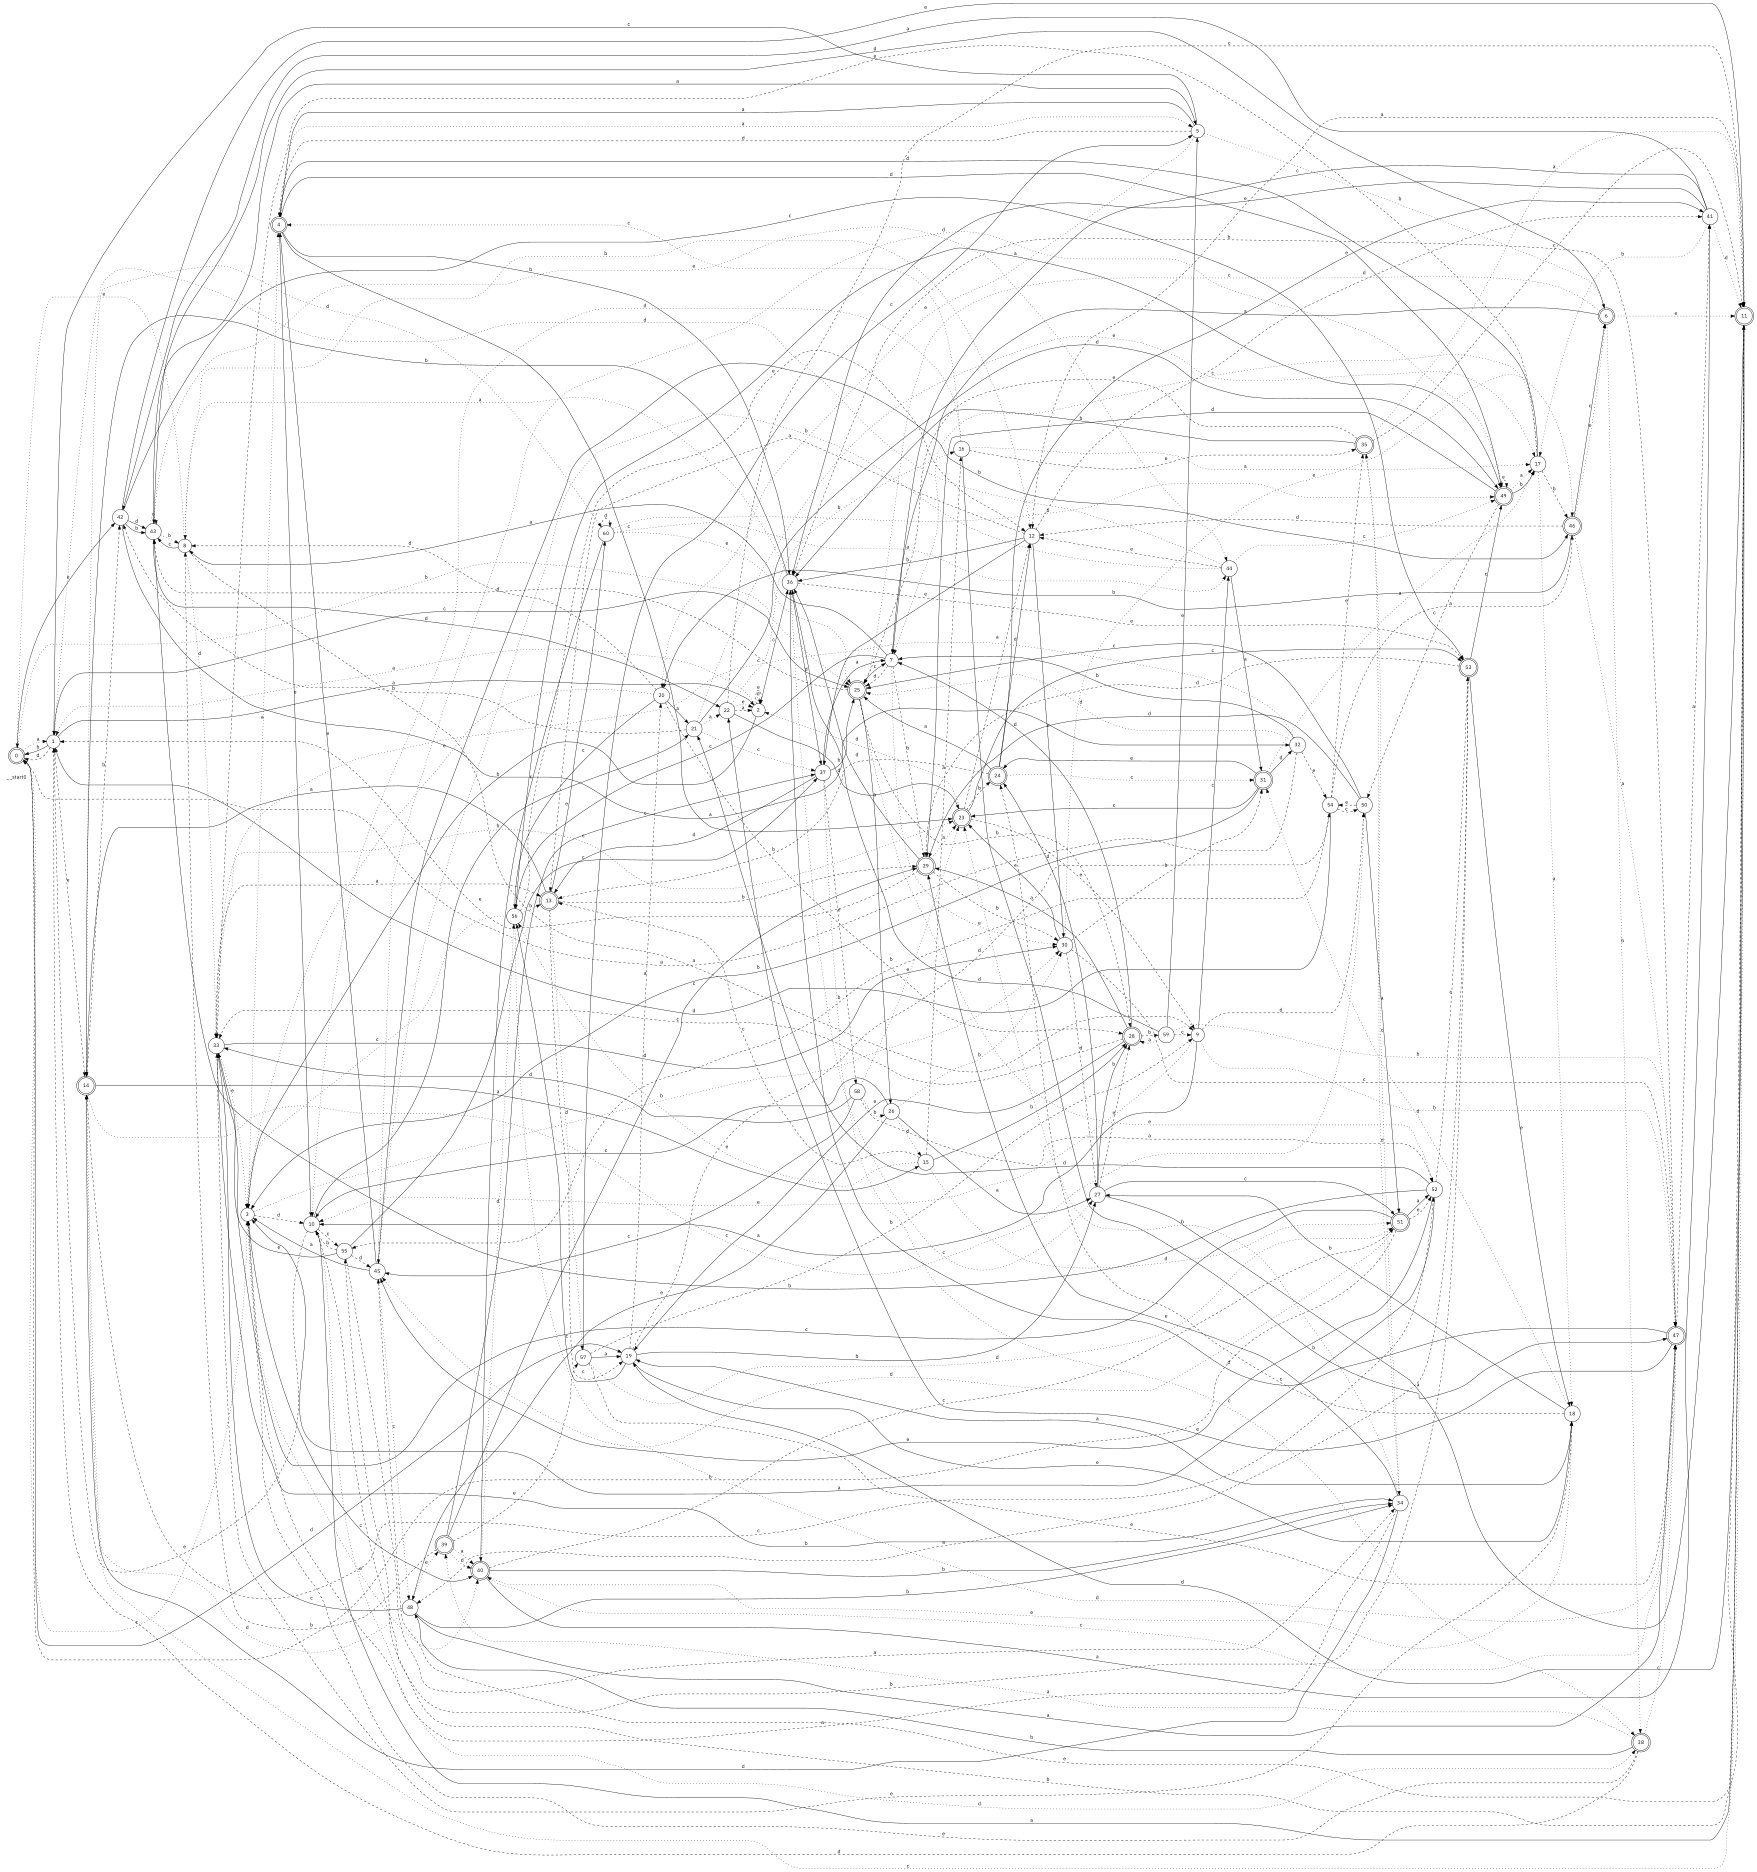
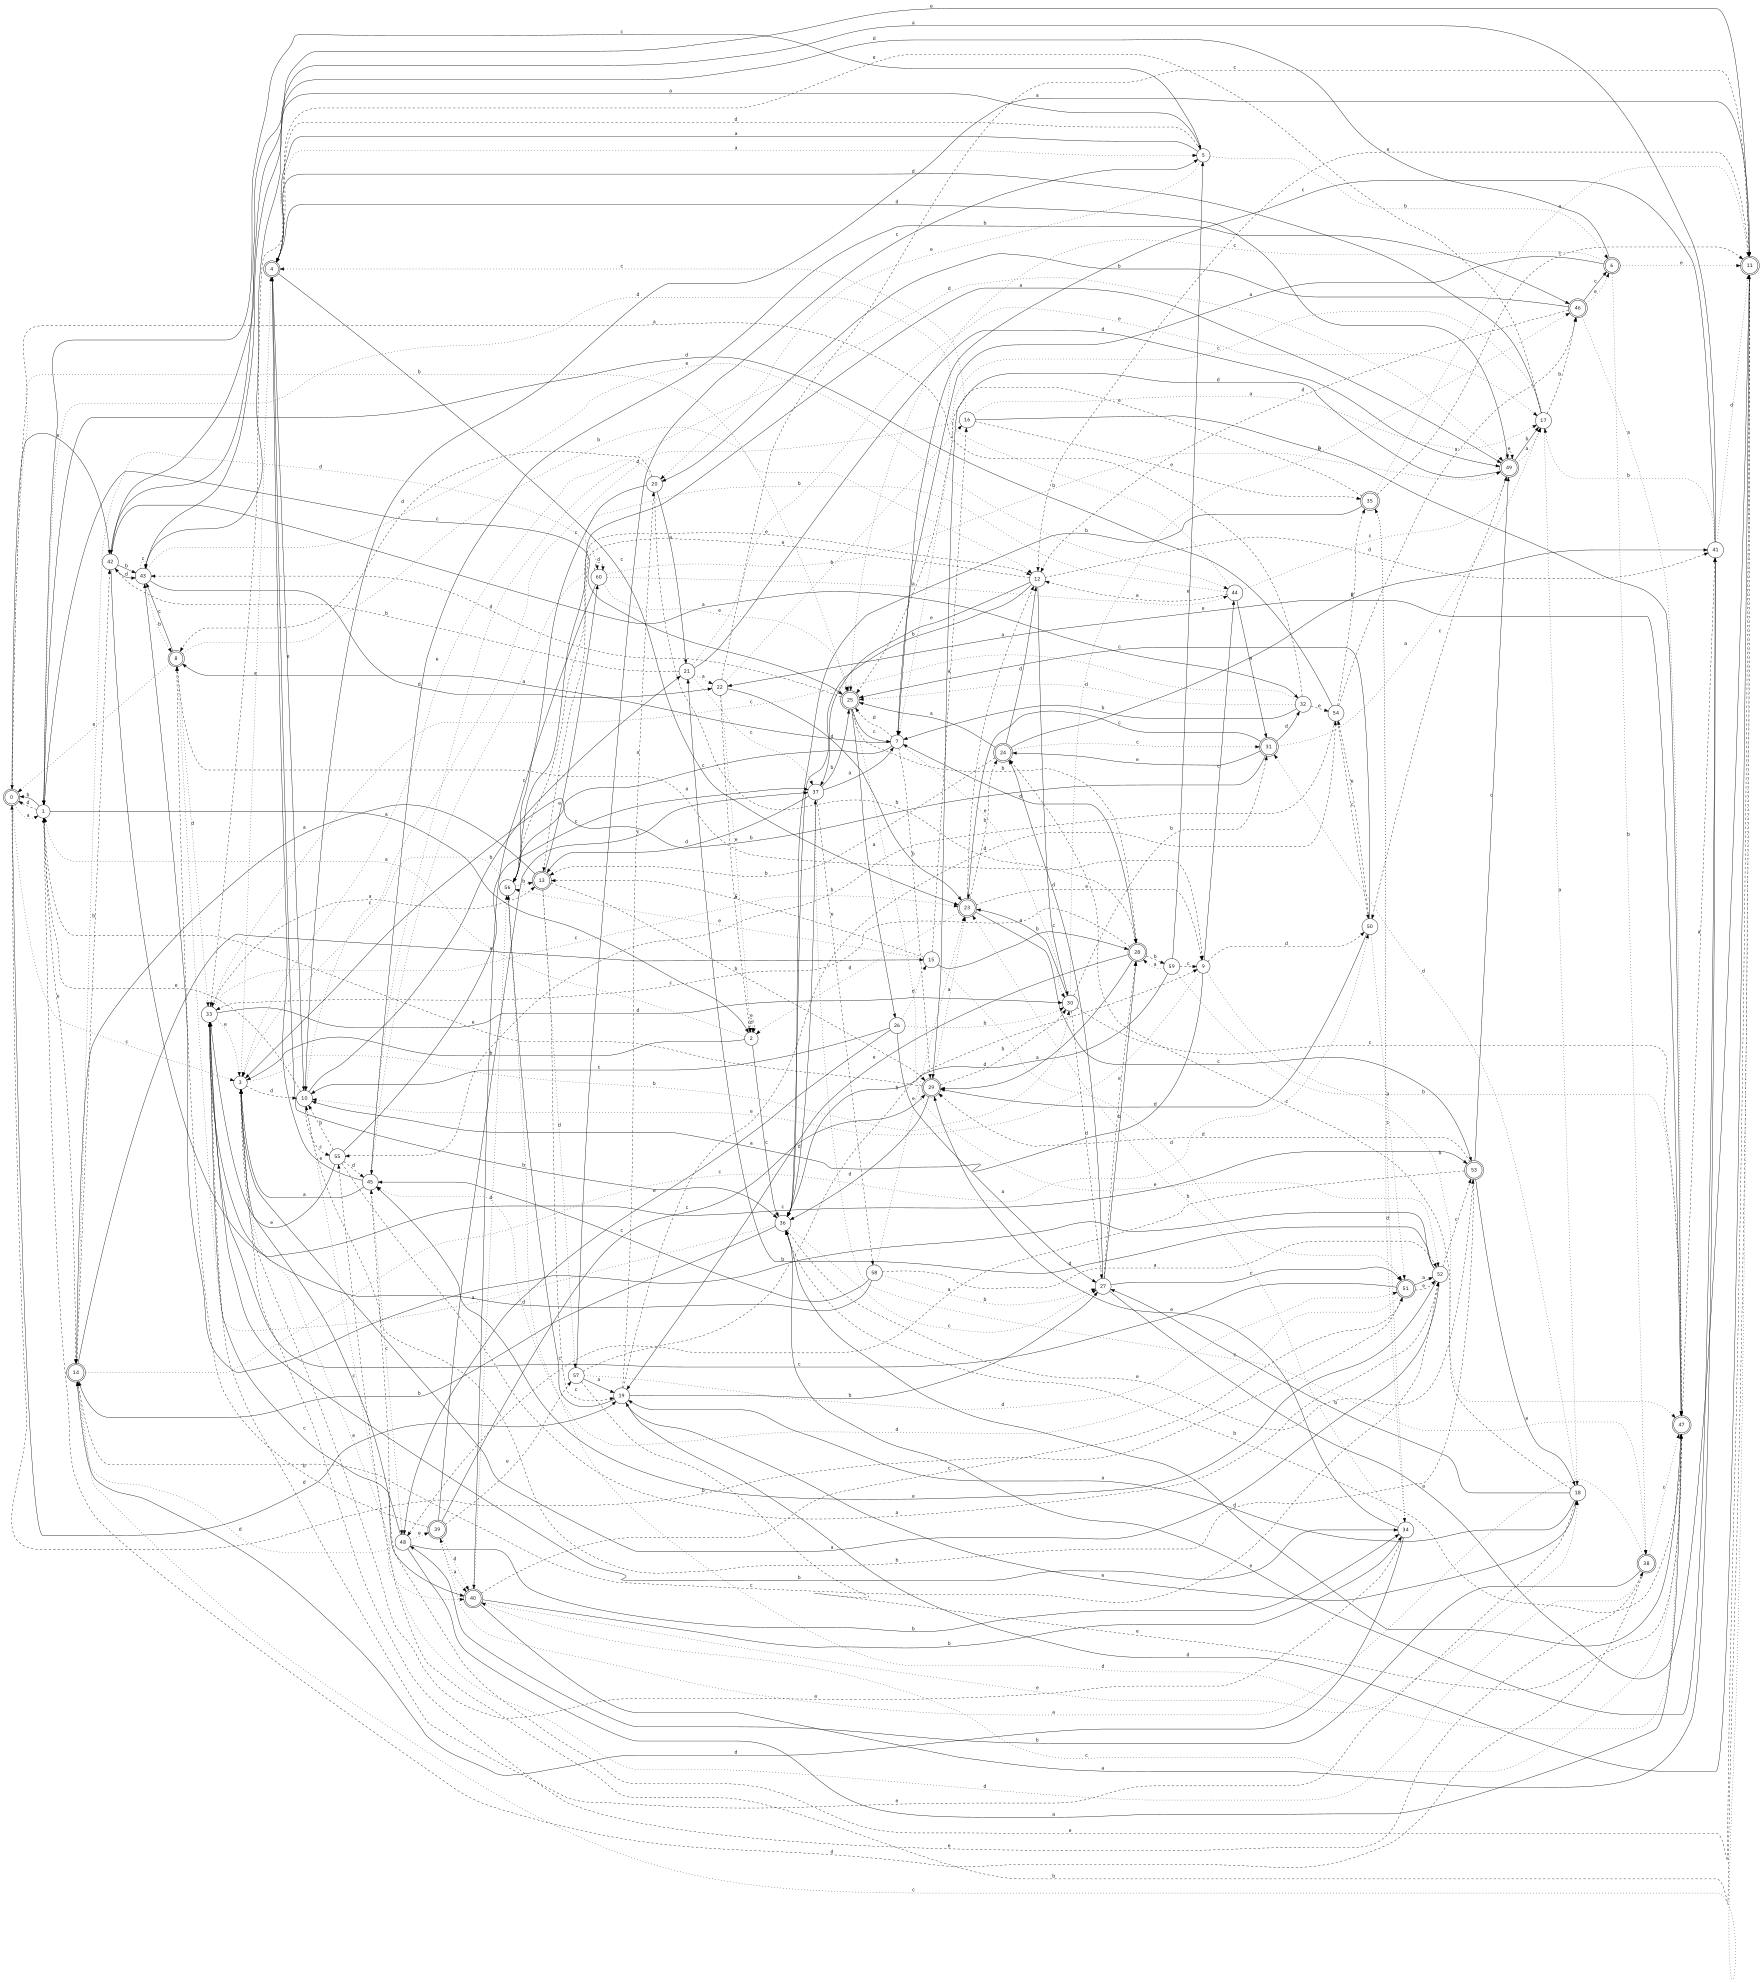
(185, 546) -> (176, 659)
(17, 777) -> none
(1383, 1021) -> (1388, 1113)
(868, 1108) -> (986, 1303)
(717, 1663) -> (853, 1518)
